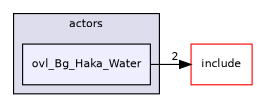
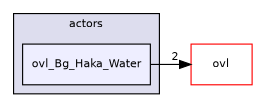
(222, 64) -> (222, 64)
